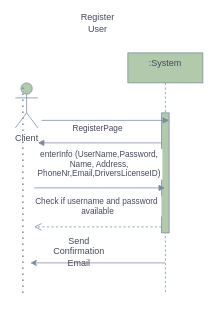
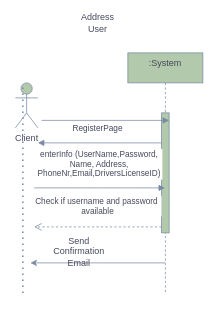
(98, 23) -> (98, 23)
